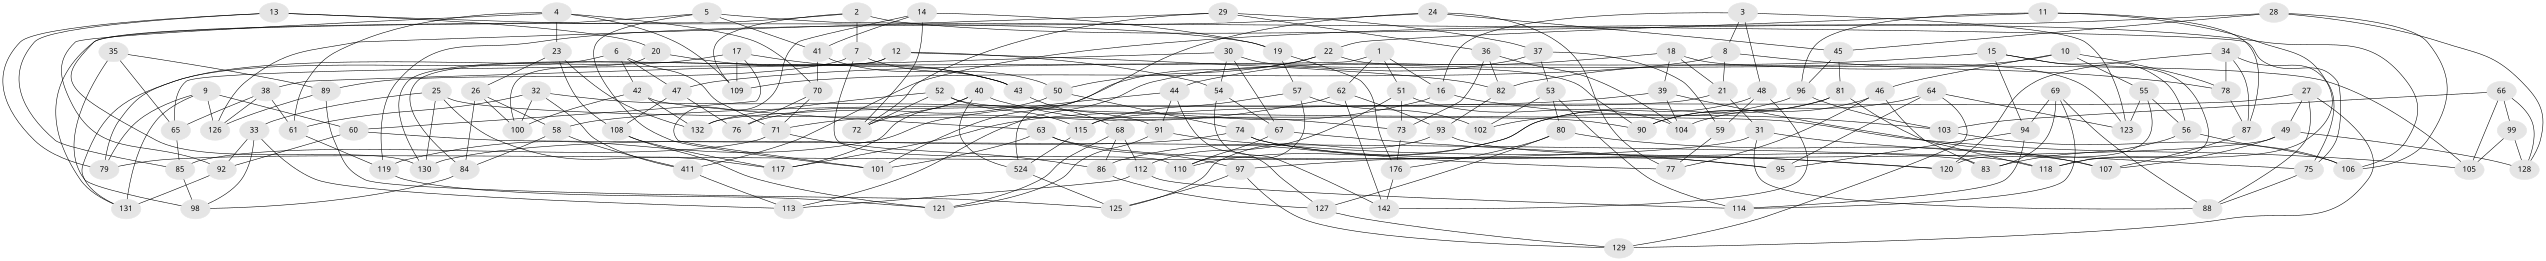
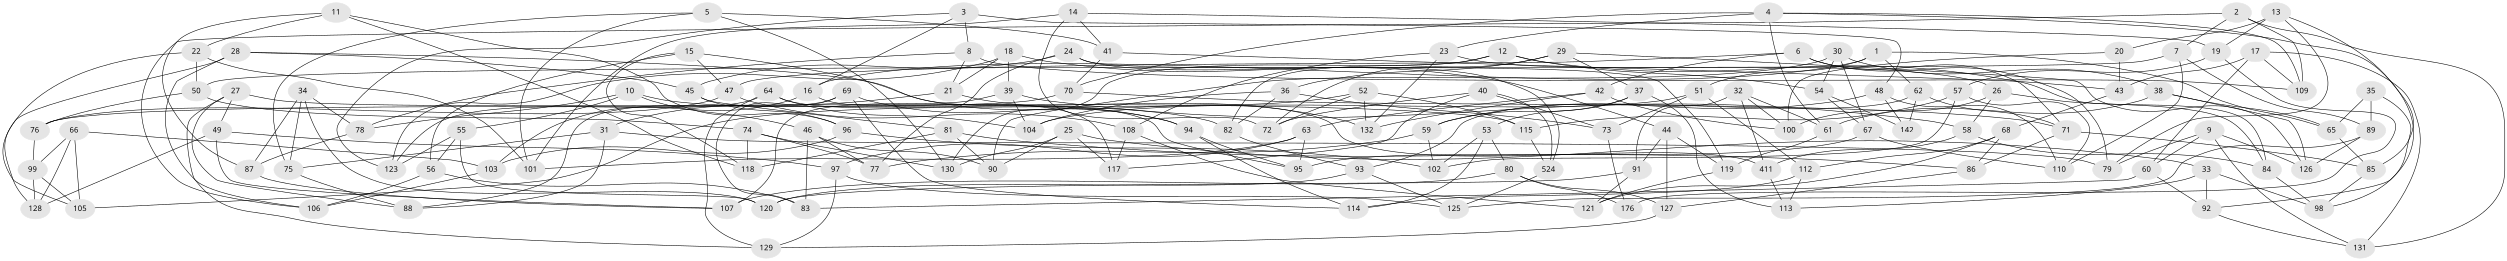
none -> (34, 150)
none -> (1431, 150)
(1389, 193) -> none
